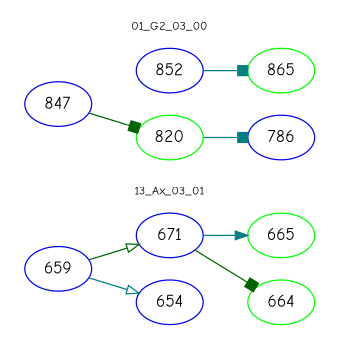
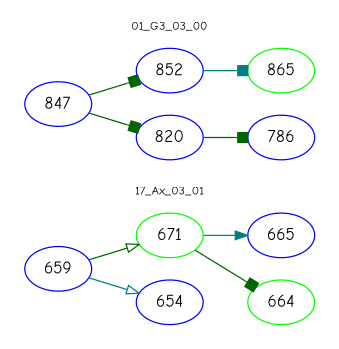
(170, 27) -> (170, 27)
none -> (108, 89)
(170, 138) -> (170, 138)
(219, 138) -> (219, 138)
(170, 191) -> (170, 191)
(170, 235) -> (170, 235)
(281, 235) -> (281, 235)
